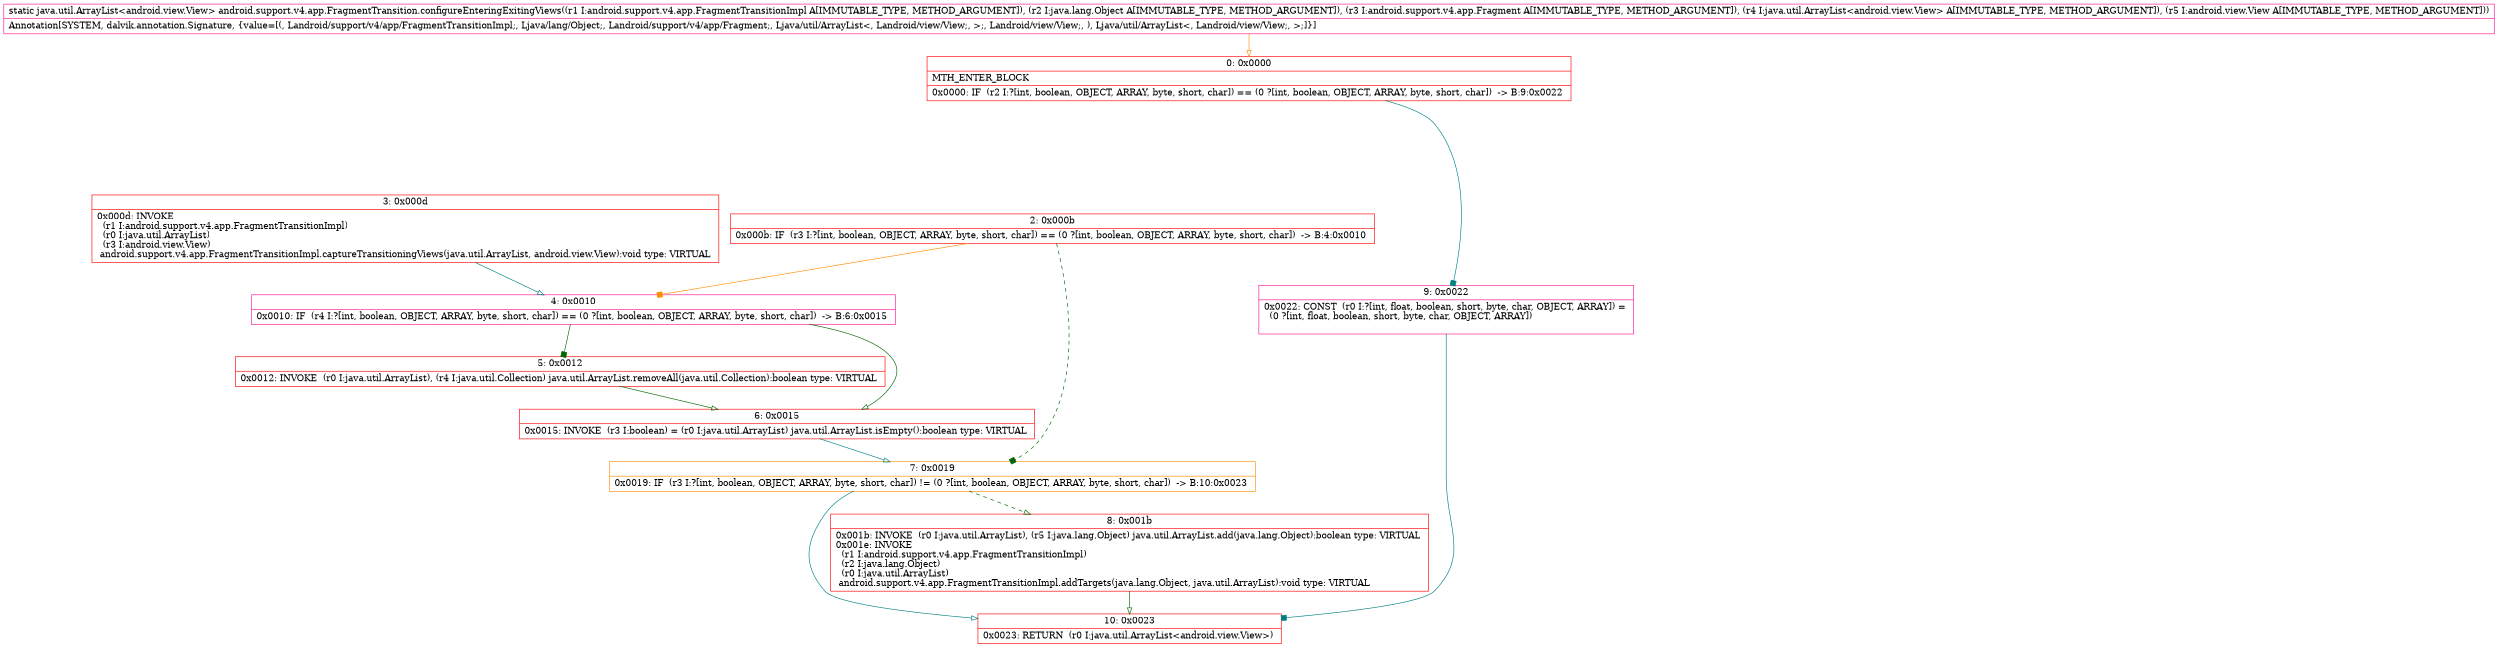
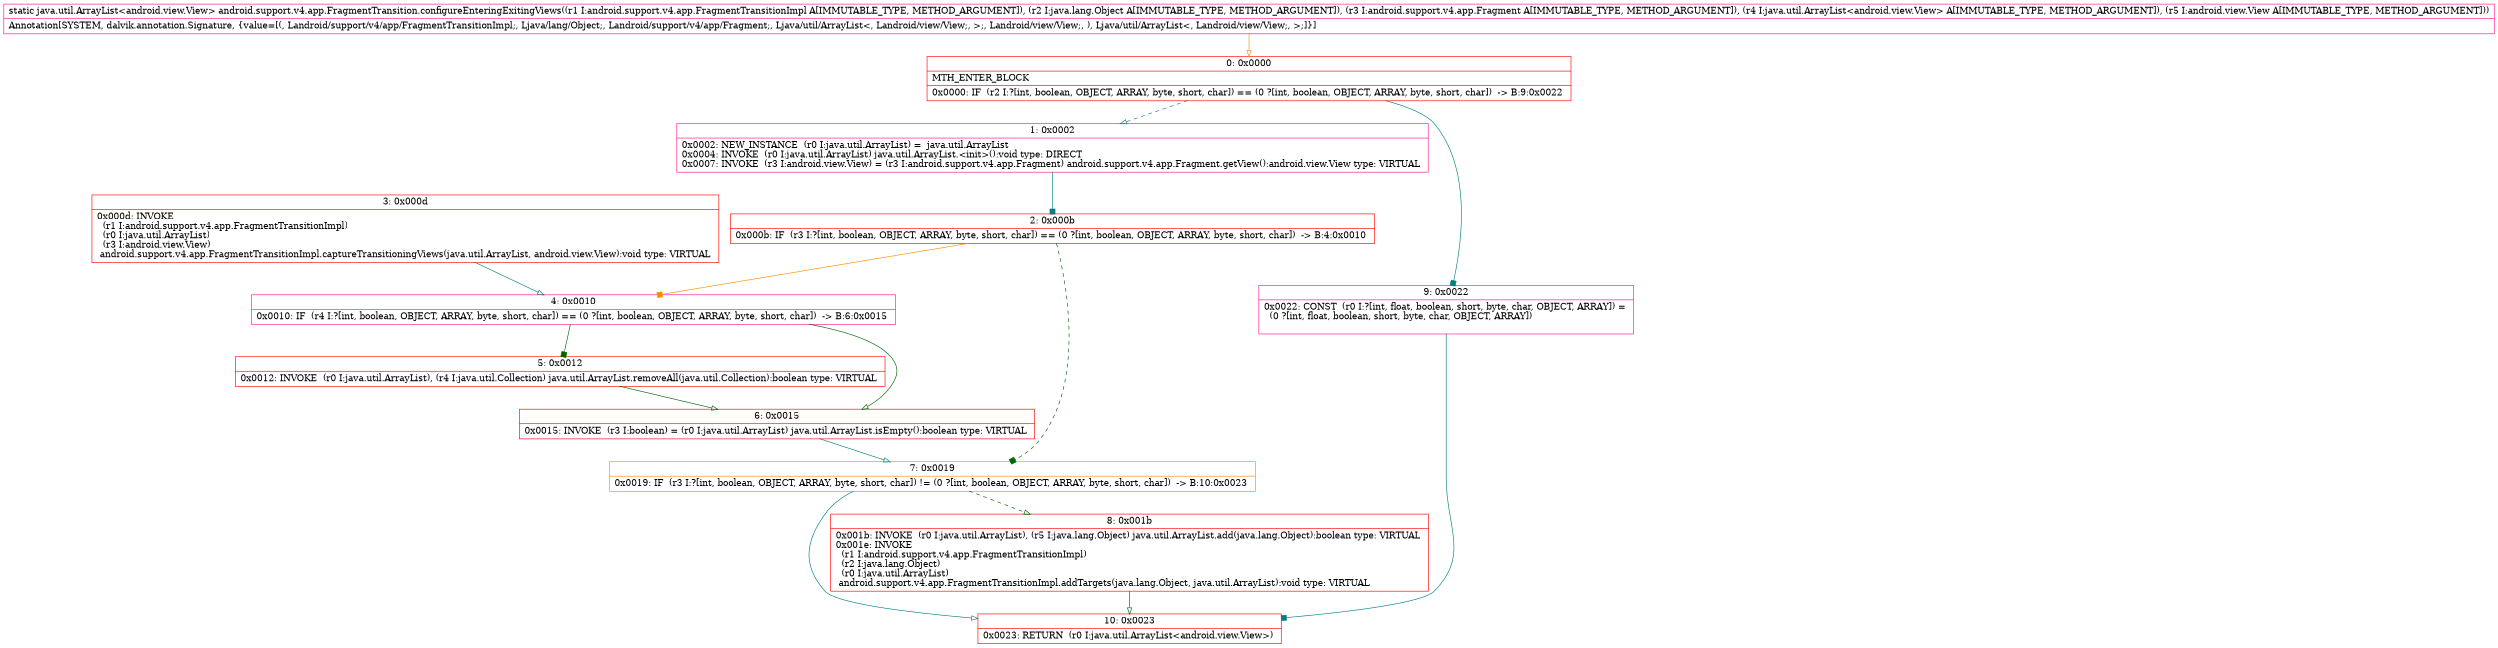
none -> (1053, 148)
